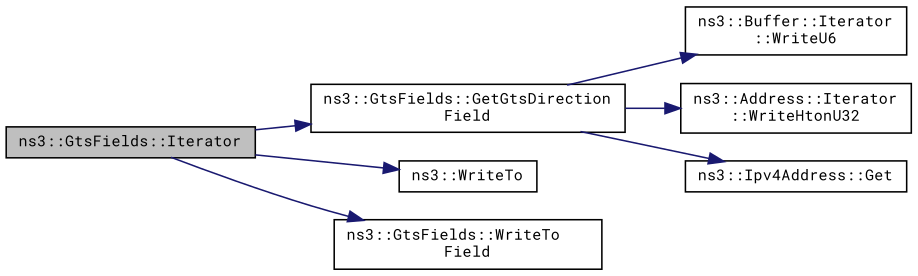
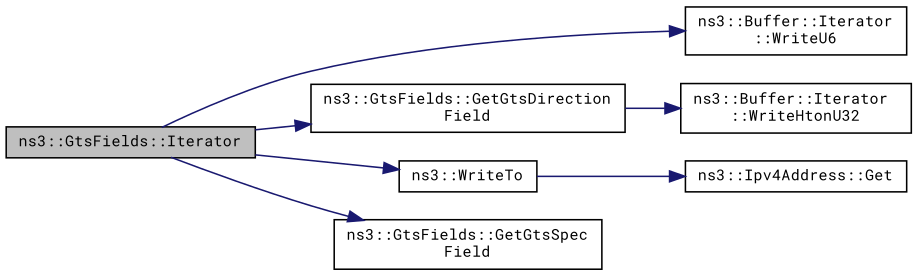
(624, 71) -> (410, 53)
(796, 108) -> (796, 108)
(645, 145) -> (603, 176)
(468, 244) -> (468, 244)
